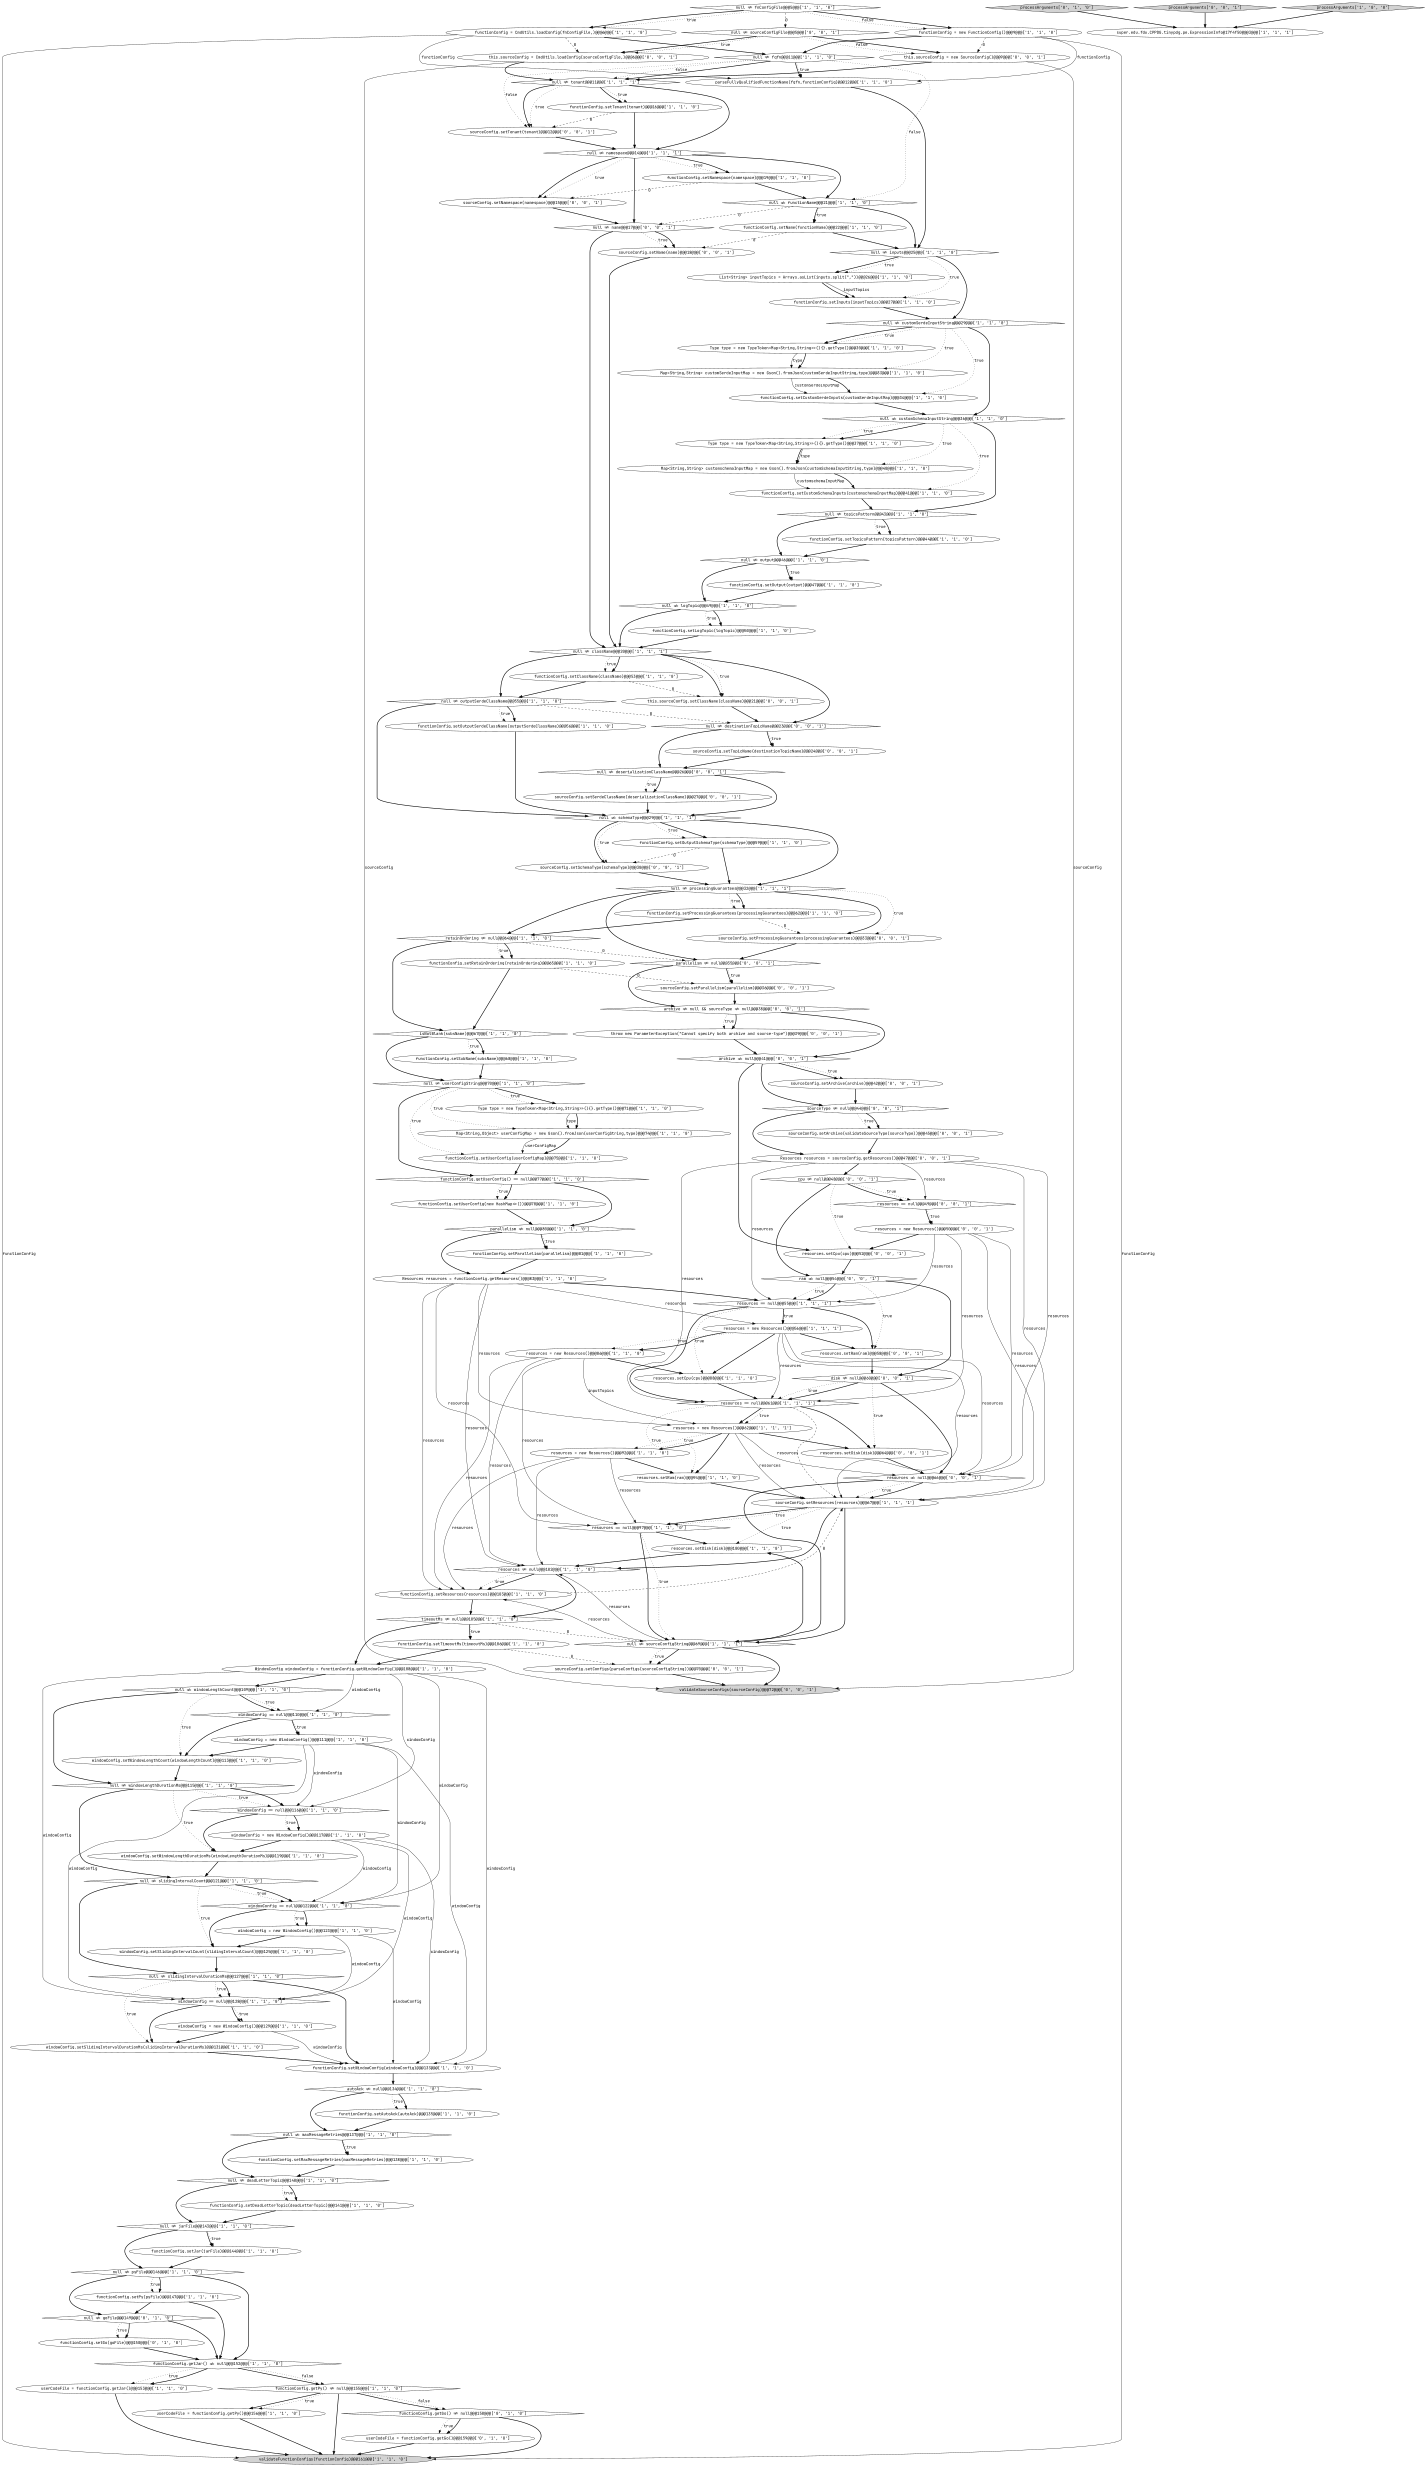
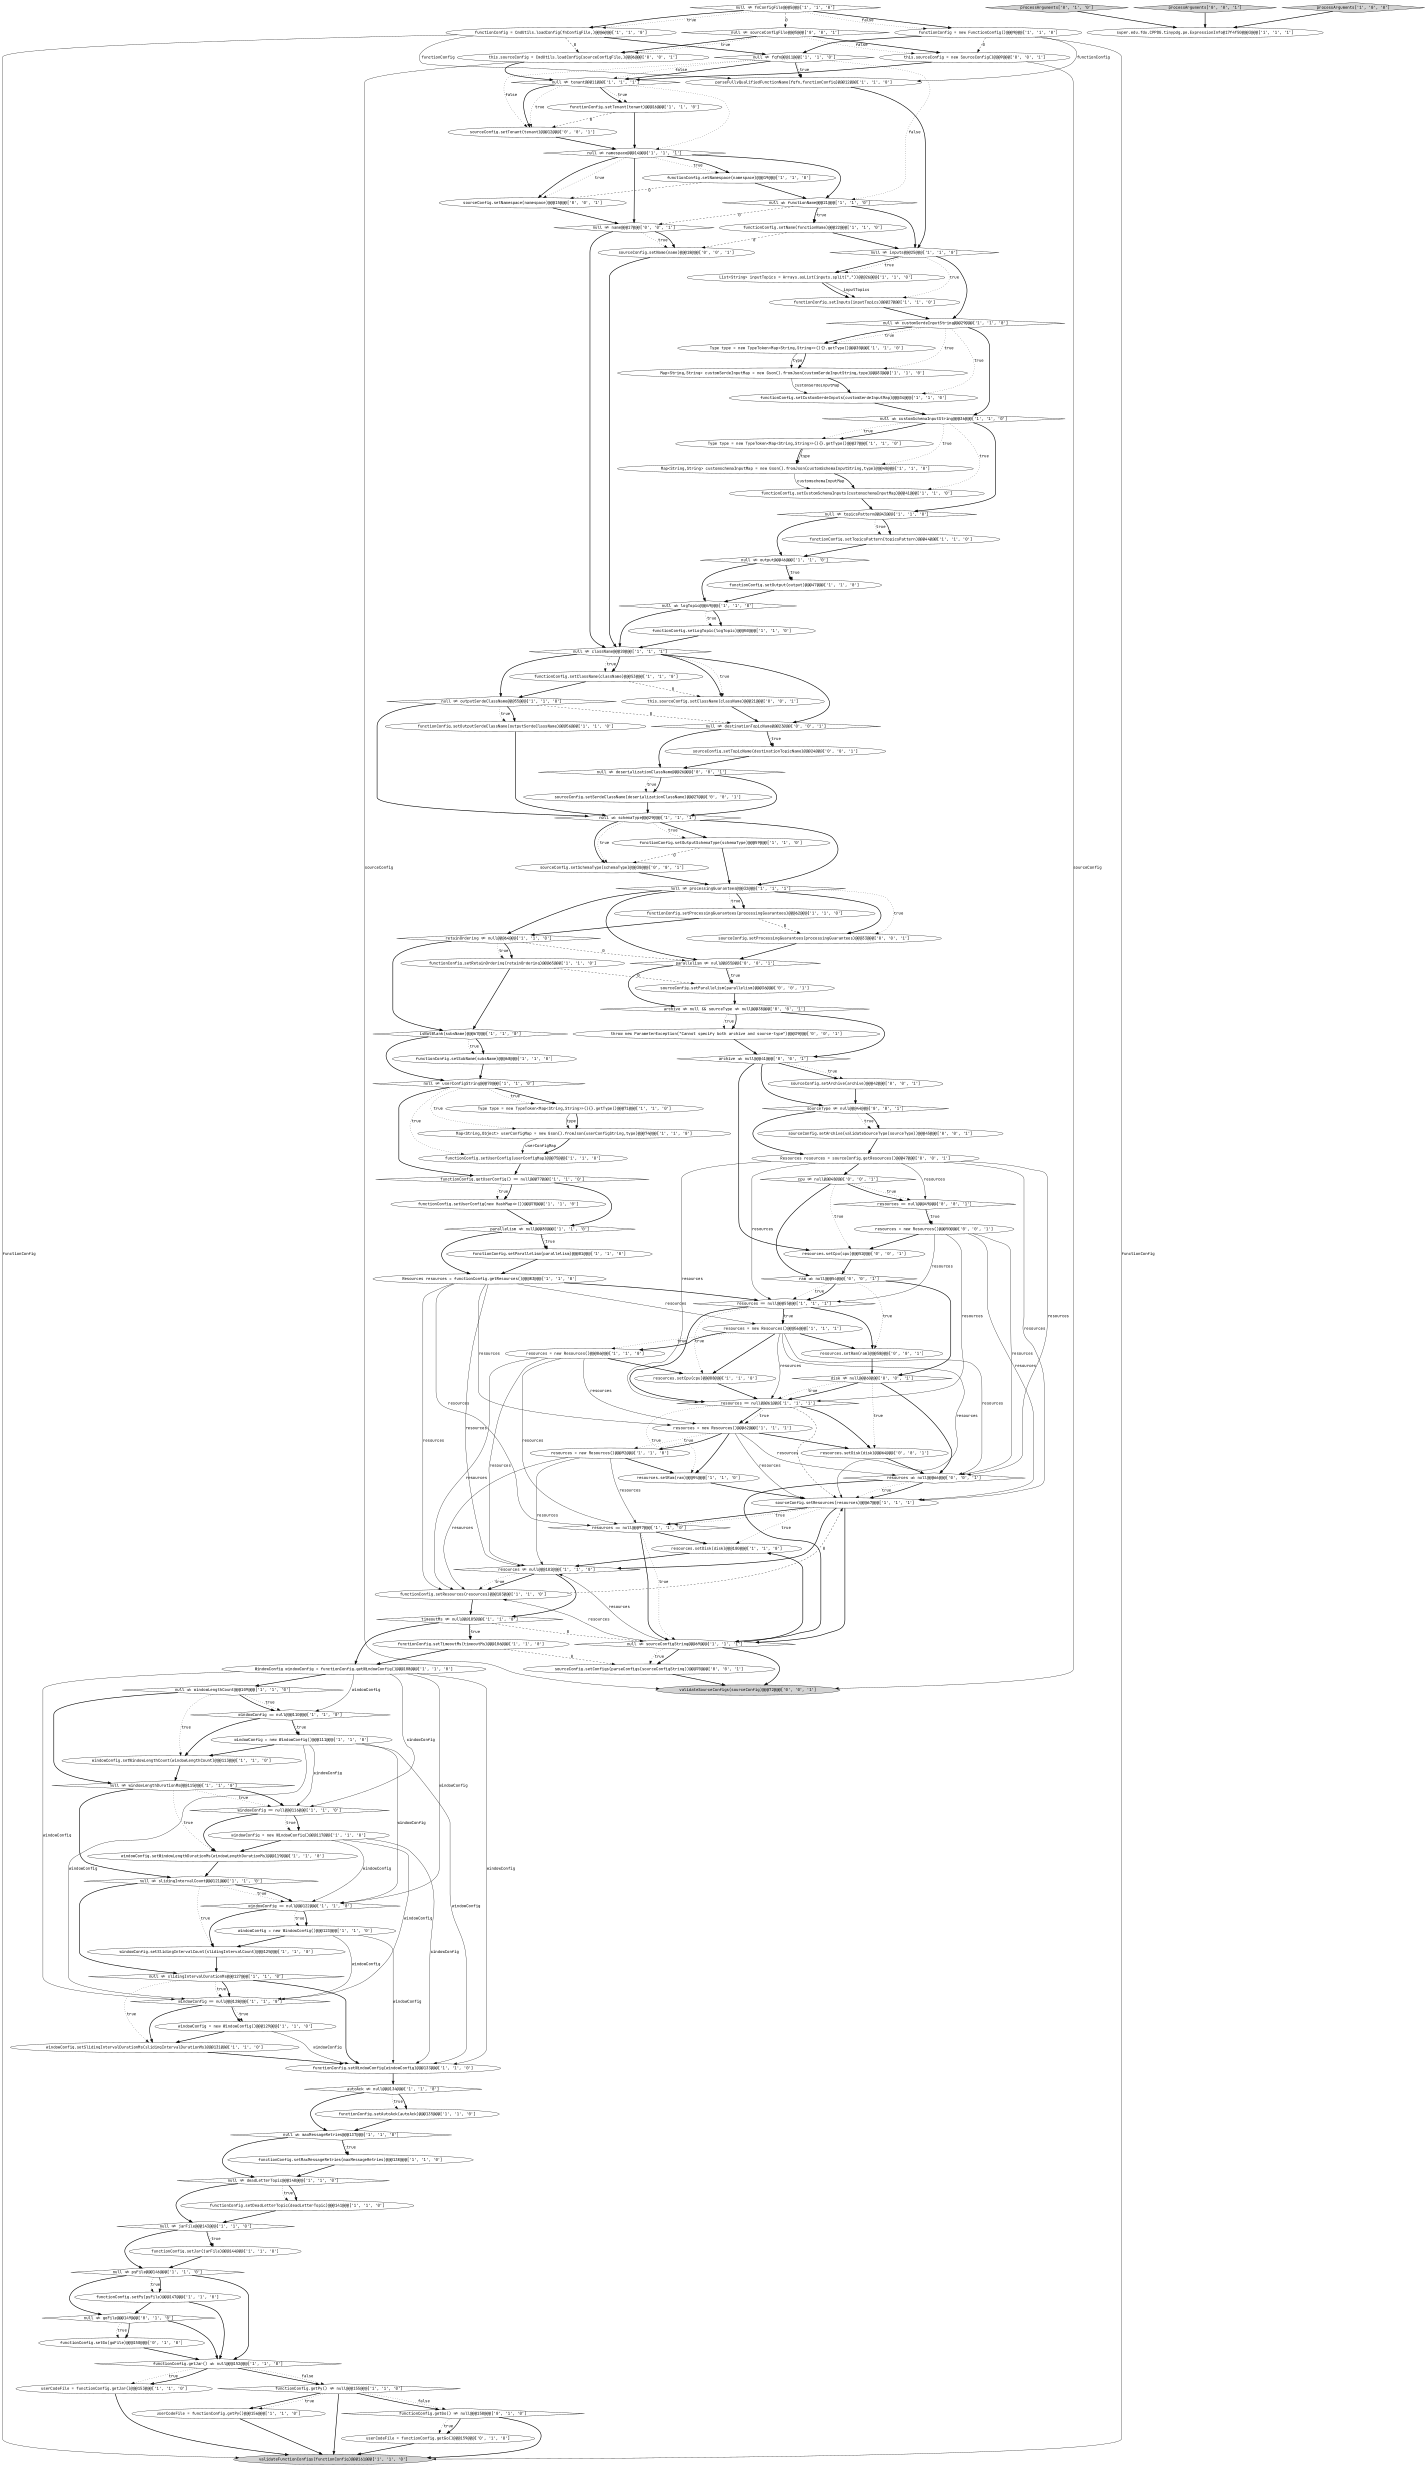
(723, 101) -> (723, 101)
(601, 1391) -> (601, 1391)
